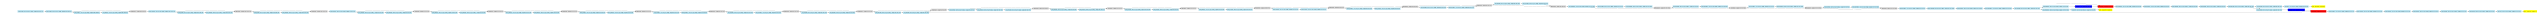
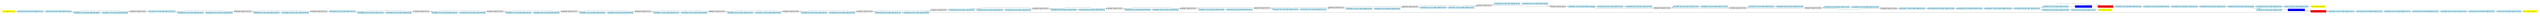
none -> (9, 11)
